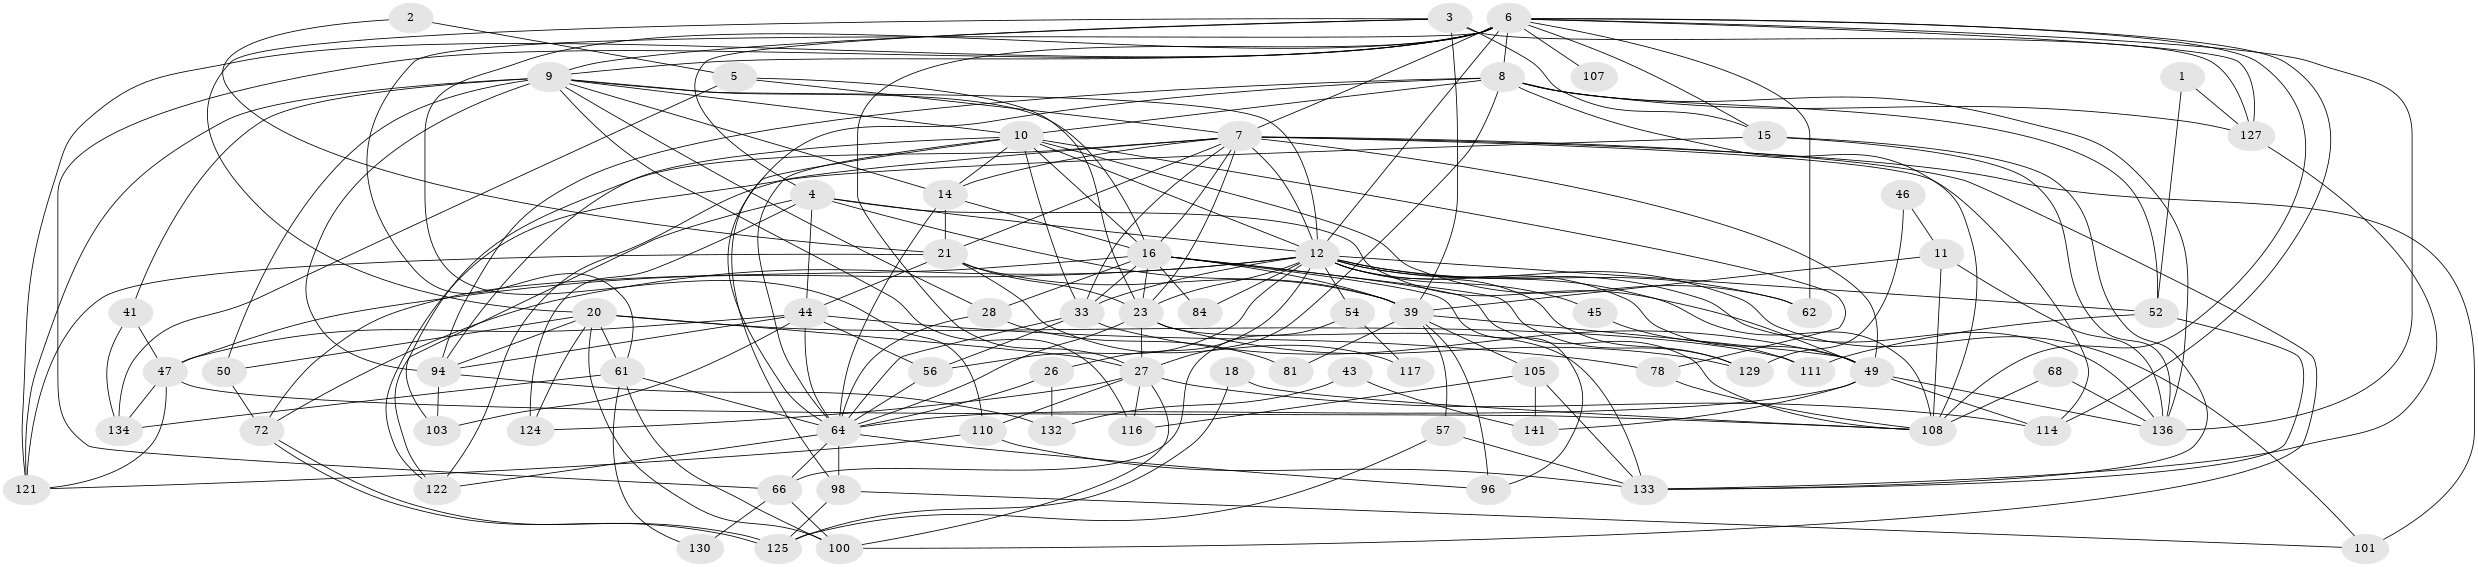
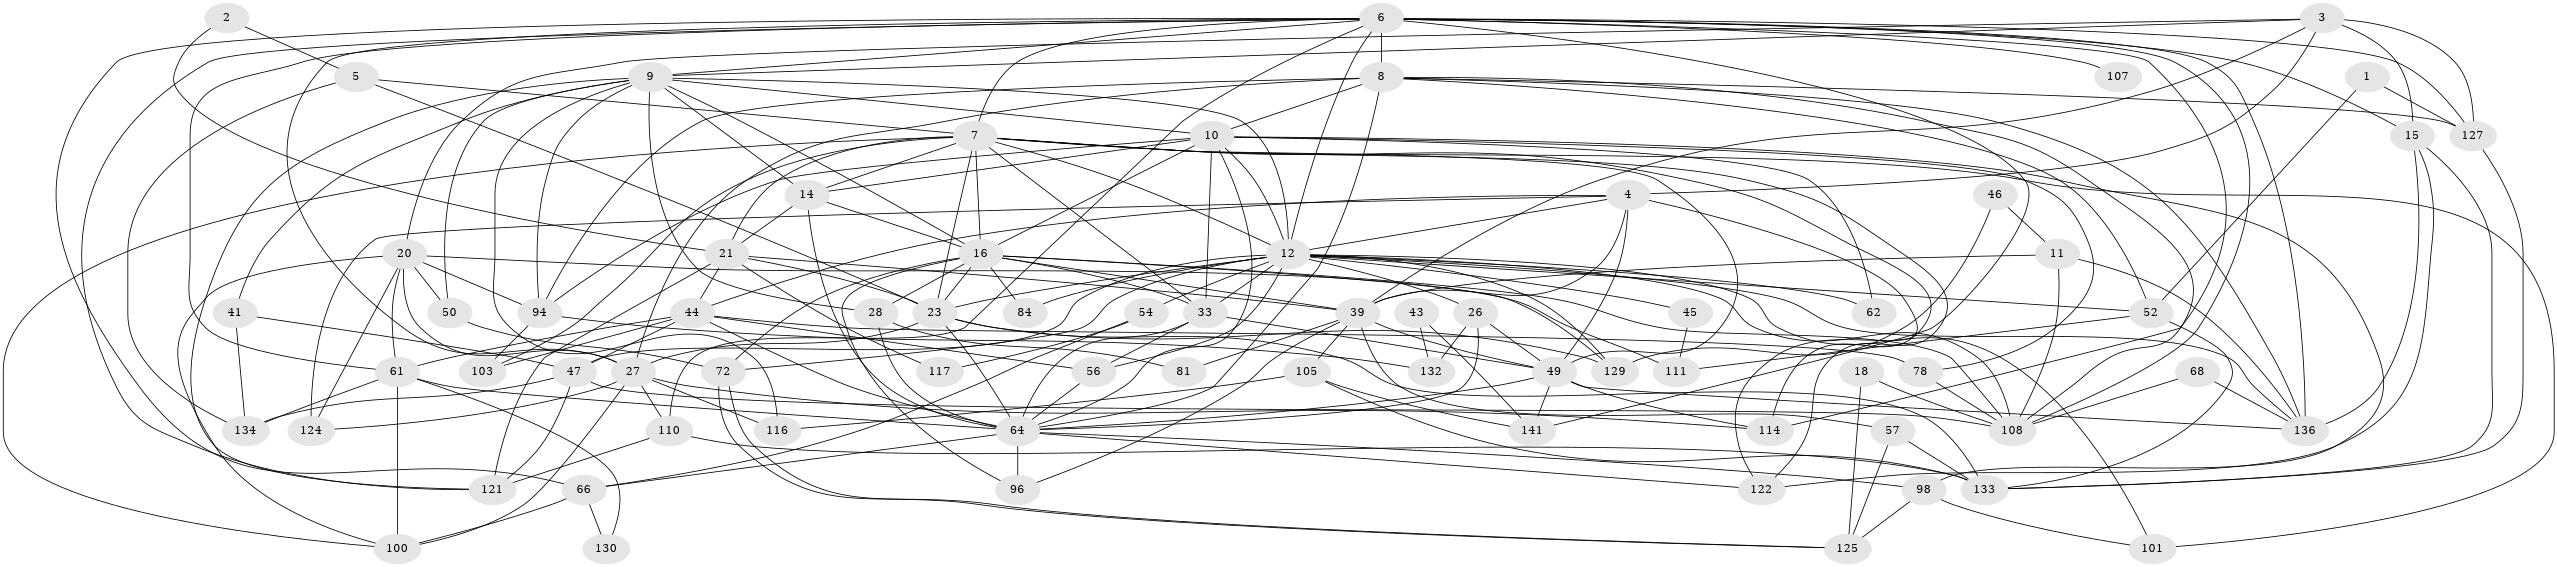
(1759, 86) -> (1970, 140)
(1627, 300) -> (1528, 352)
(622, 343) -> (569, 334)
